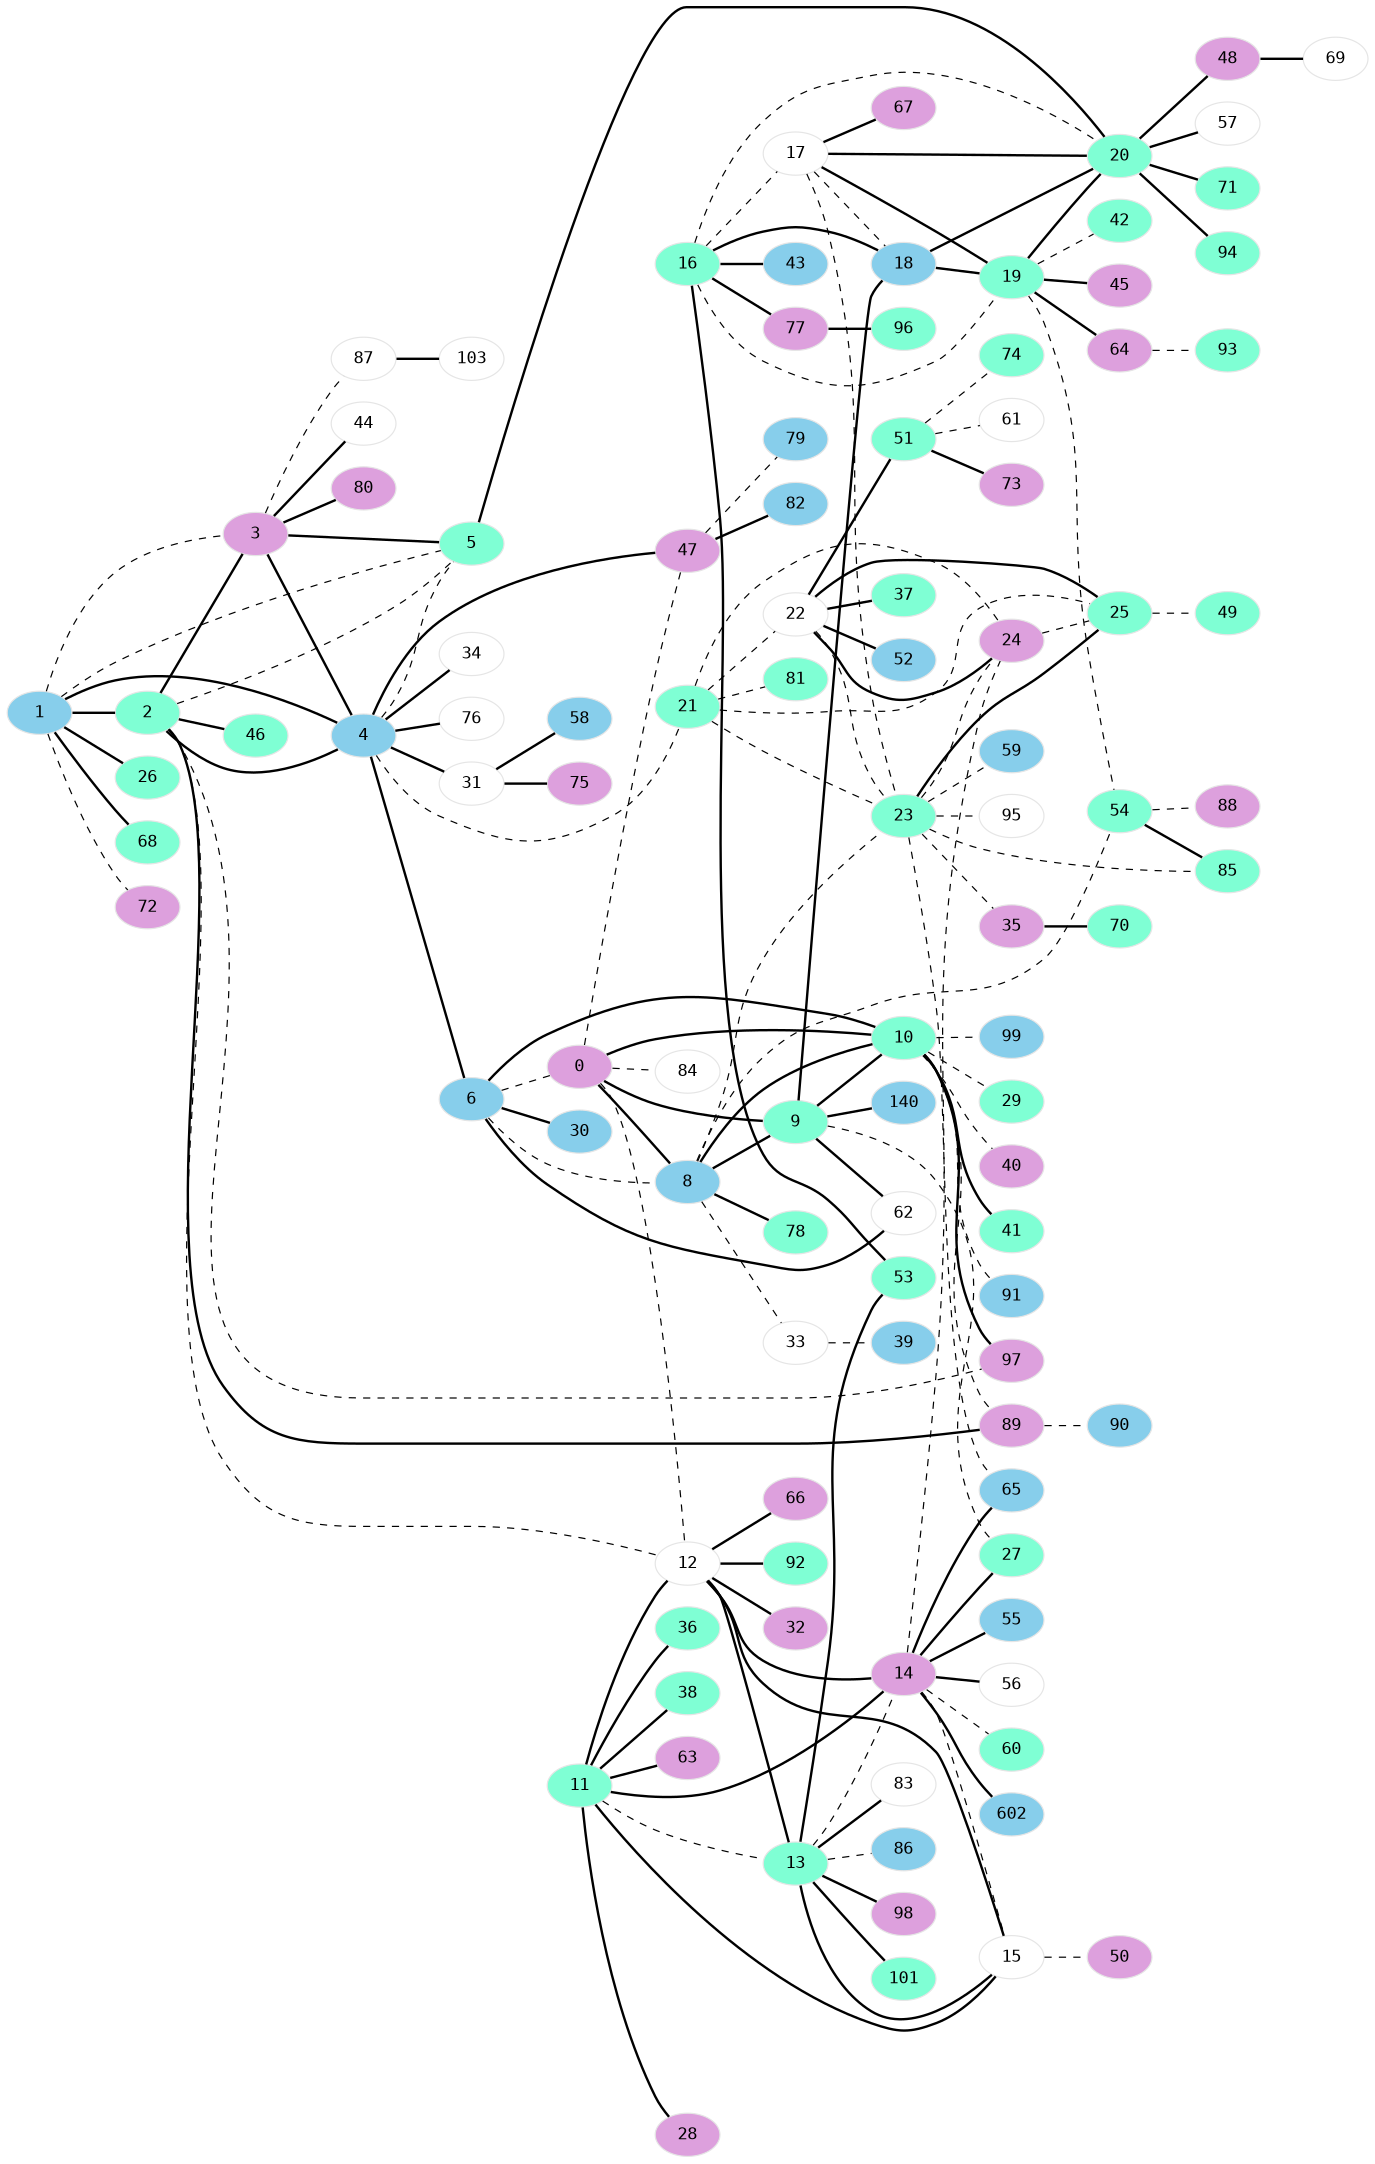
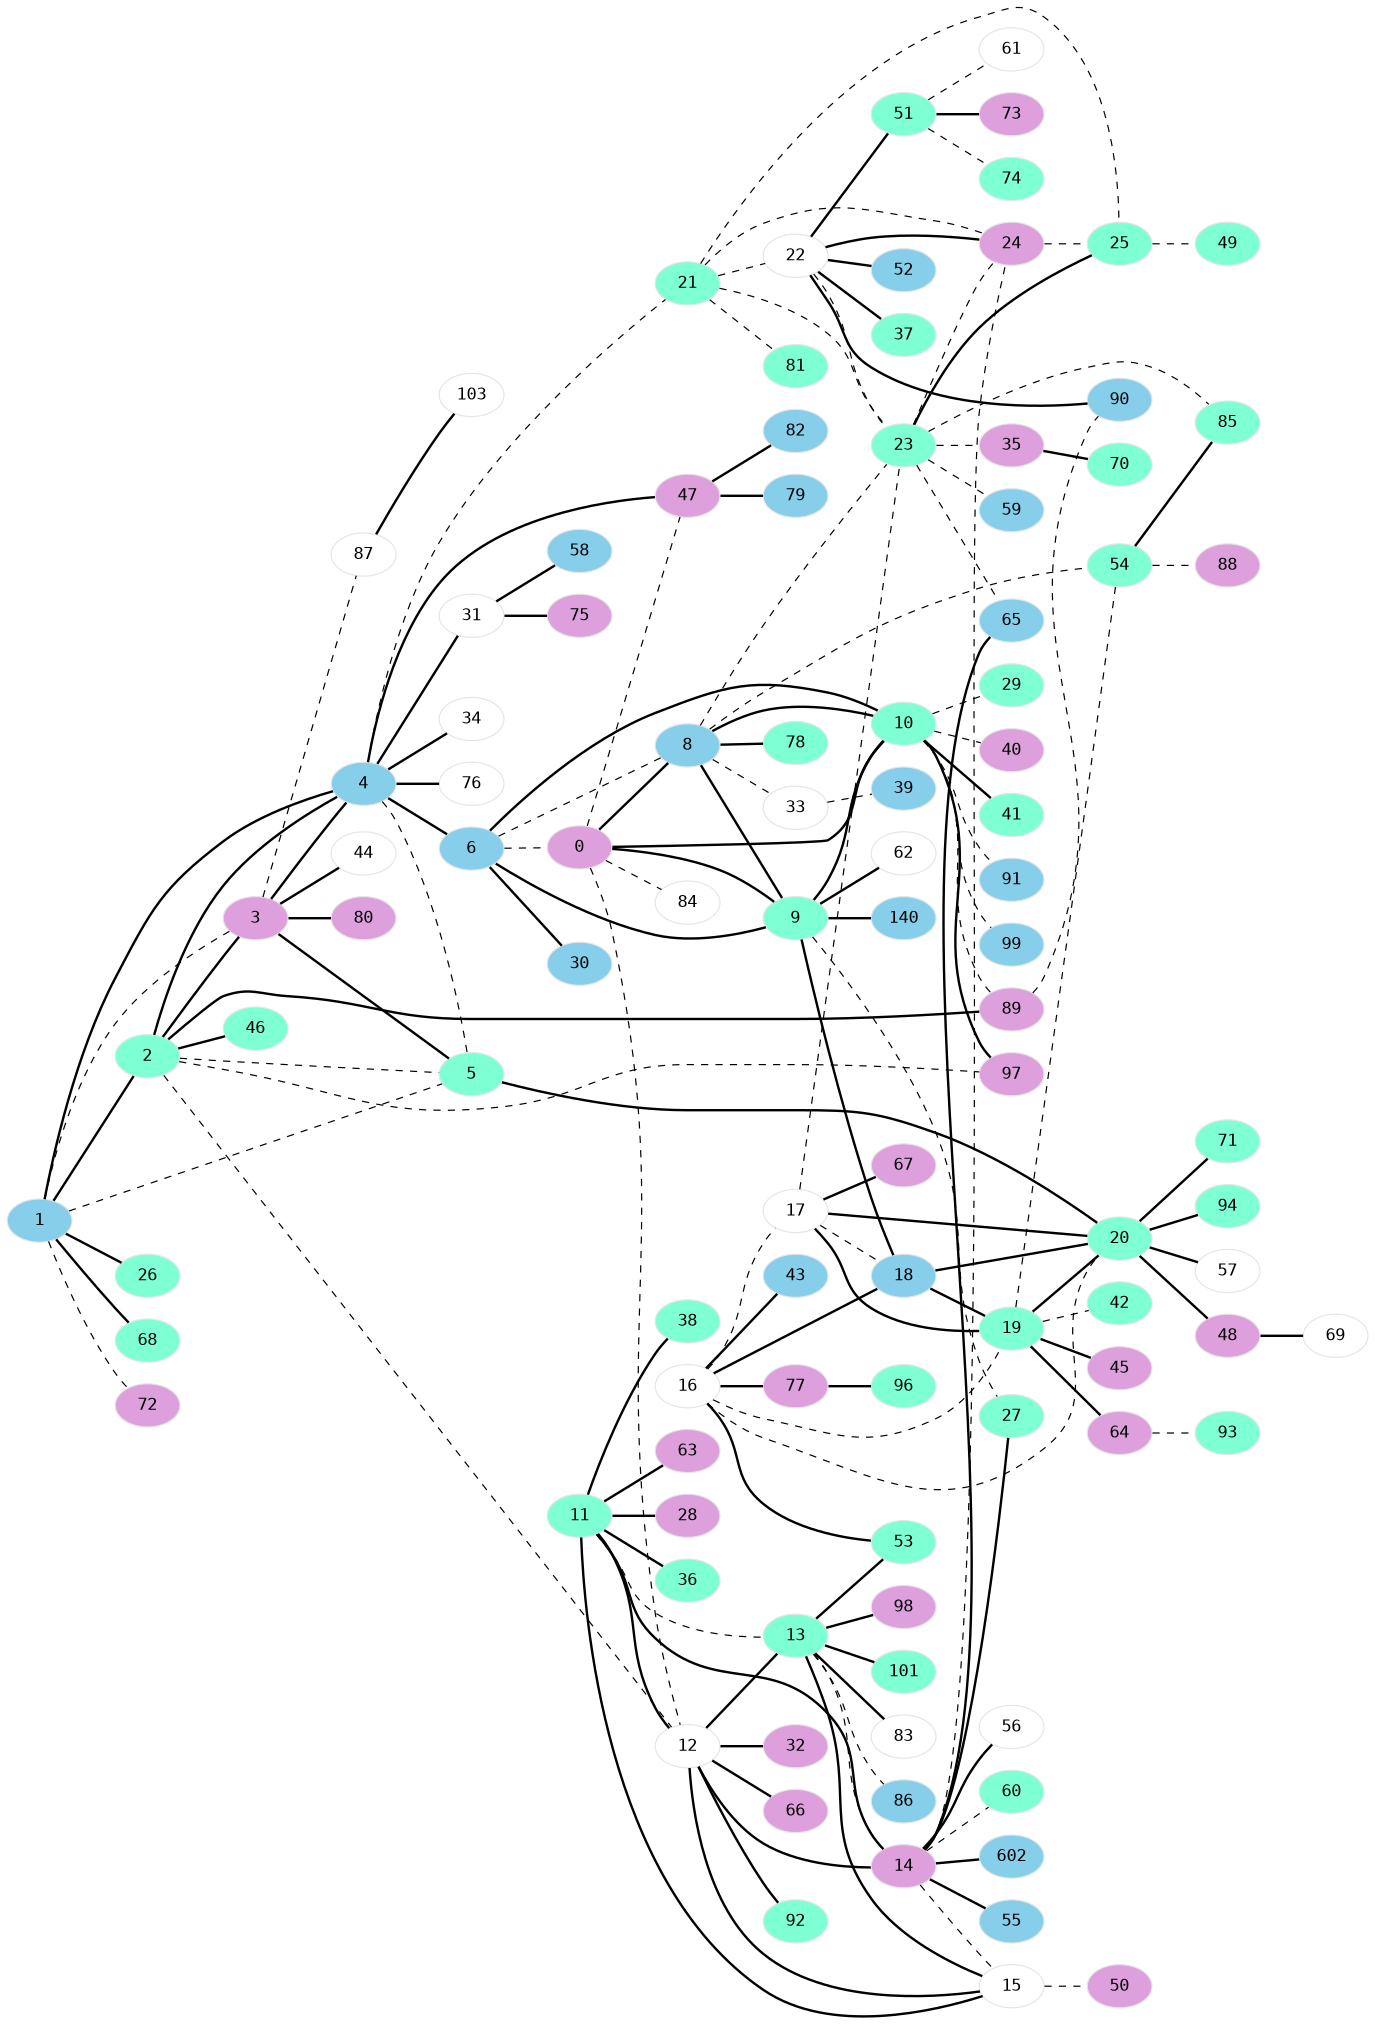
(688, 264) -> (688, 1386)
(741, 495) -> (742, 496)
(955, 561) -> (914, 387)
(1012, 816) -> none
(669, 1246) -> (625, 926)
